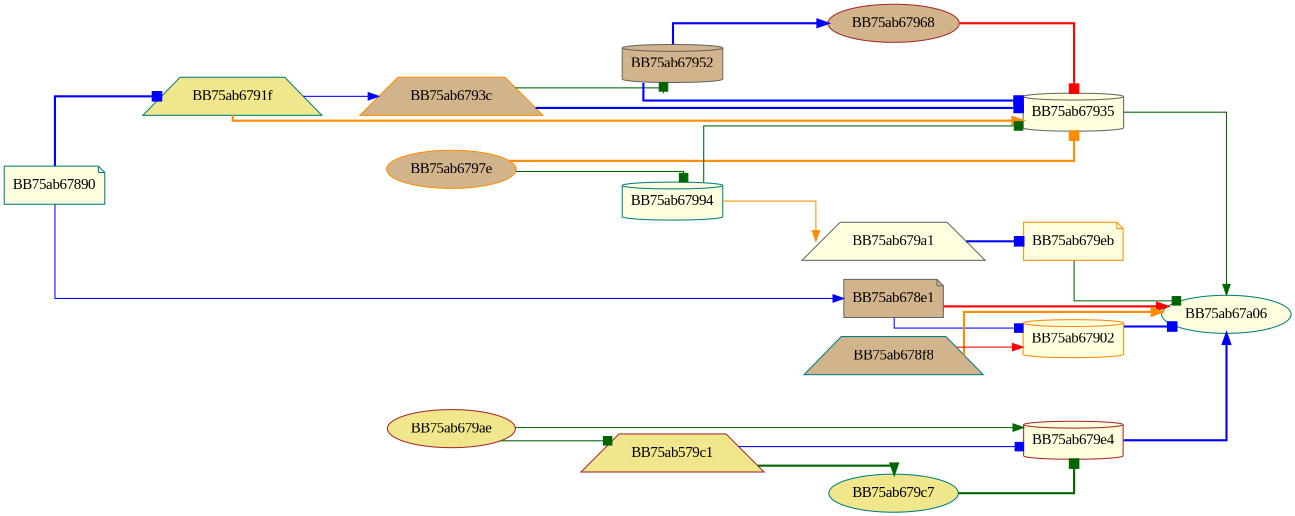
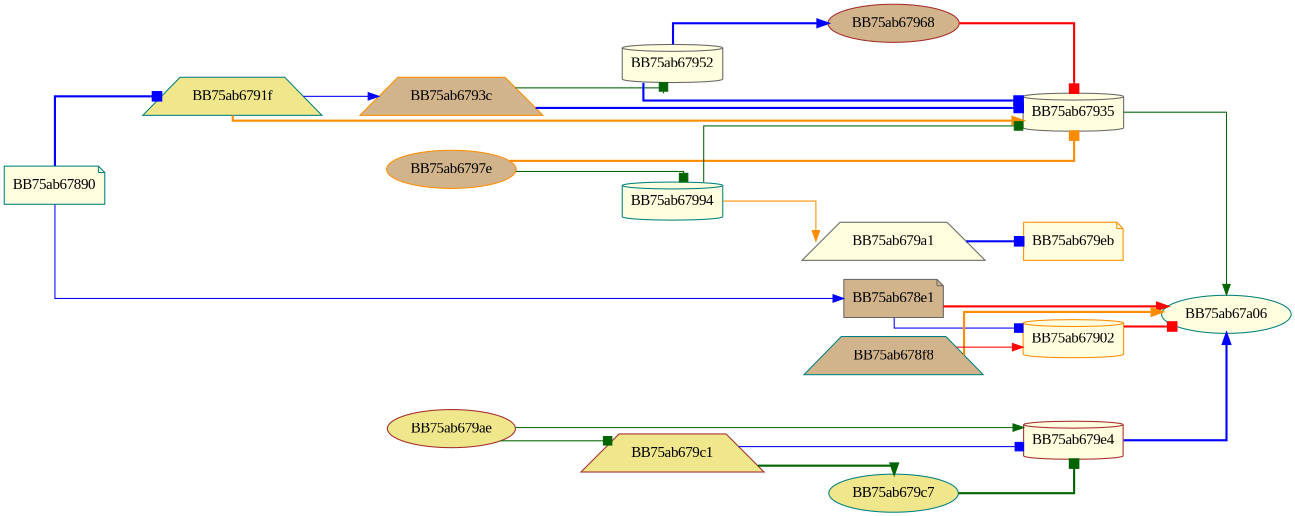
(672, 64) -> (672, 64)
(1074, 298) -> none
(1145, 326) -> (1145, 326)
(672, 453) -> (672, 453)
